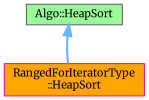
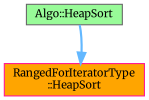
(67, 50) -> (81, 39)
